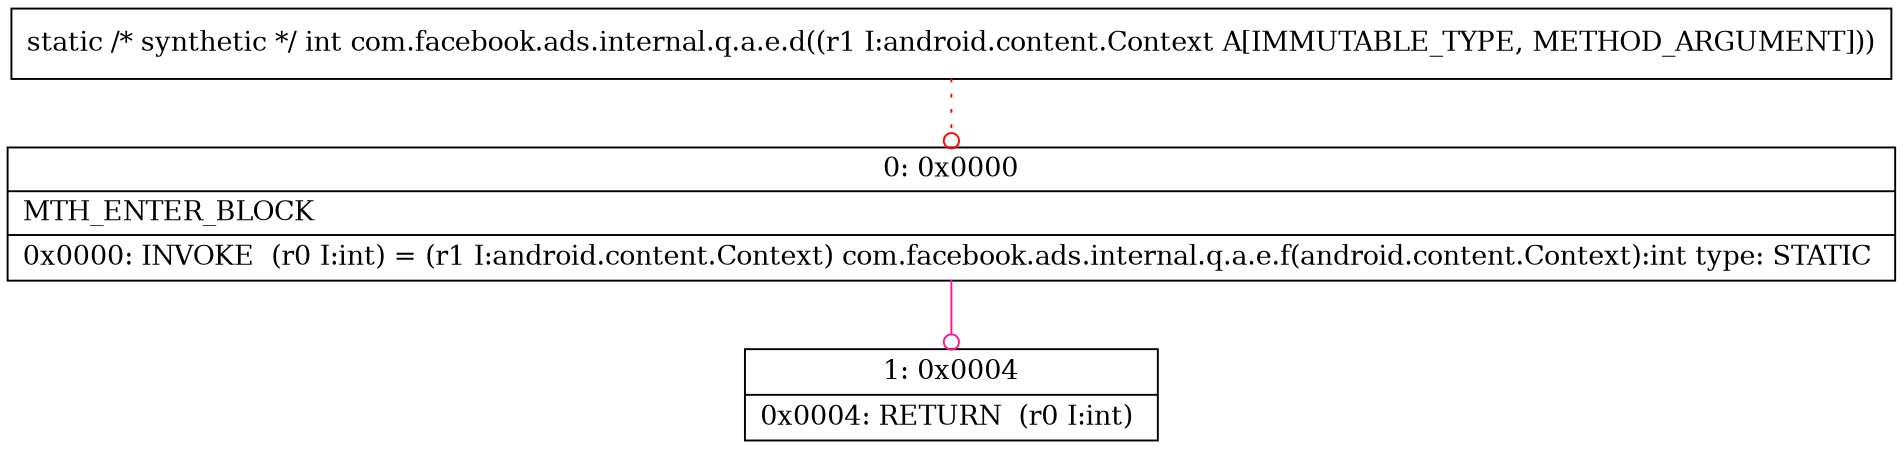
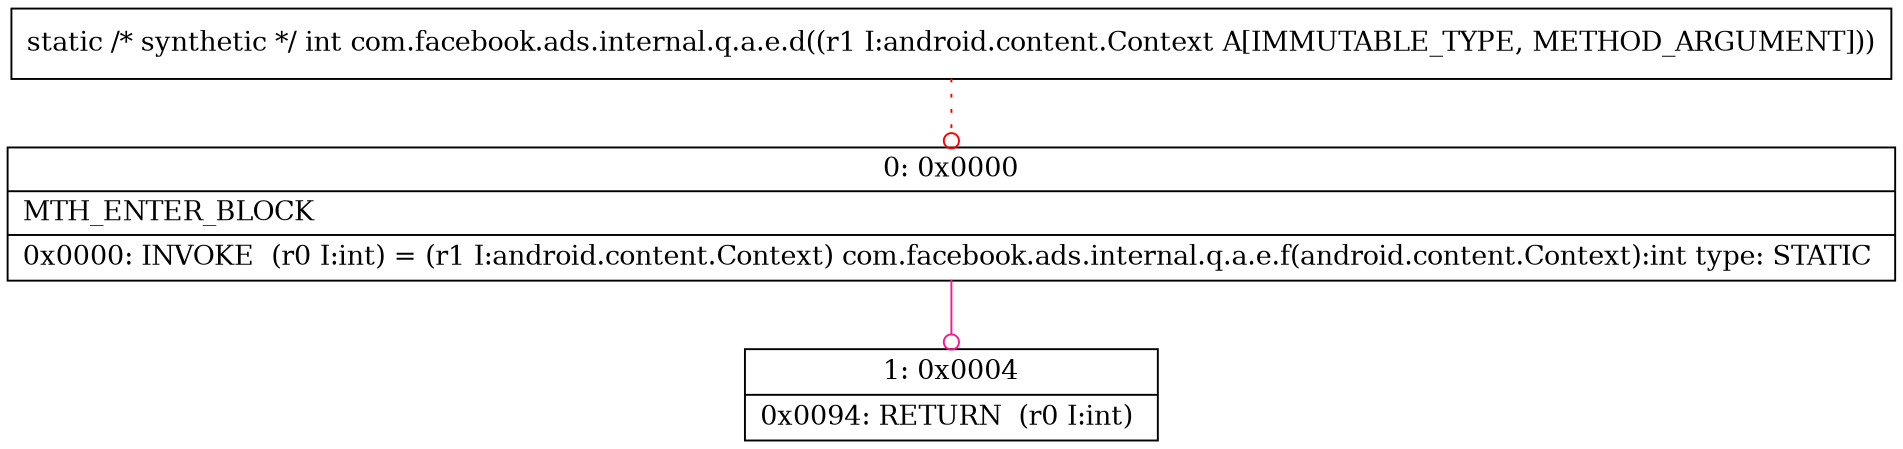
(951, 417) -> (951, 417)
